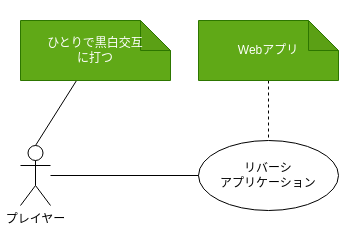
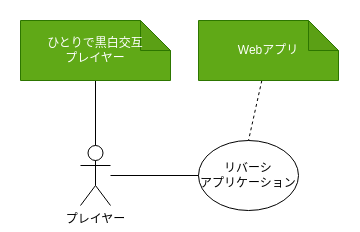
(96, 51) -> (96, 51)
(36, 176) -> (96, 176)
(269, 176) -> (249, 176)
